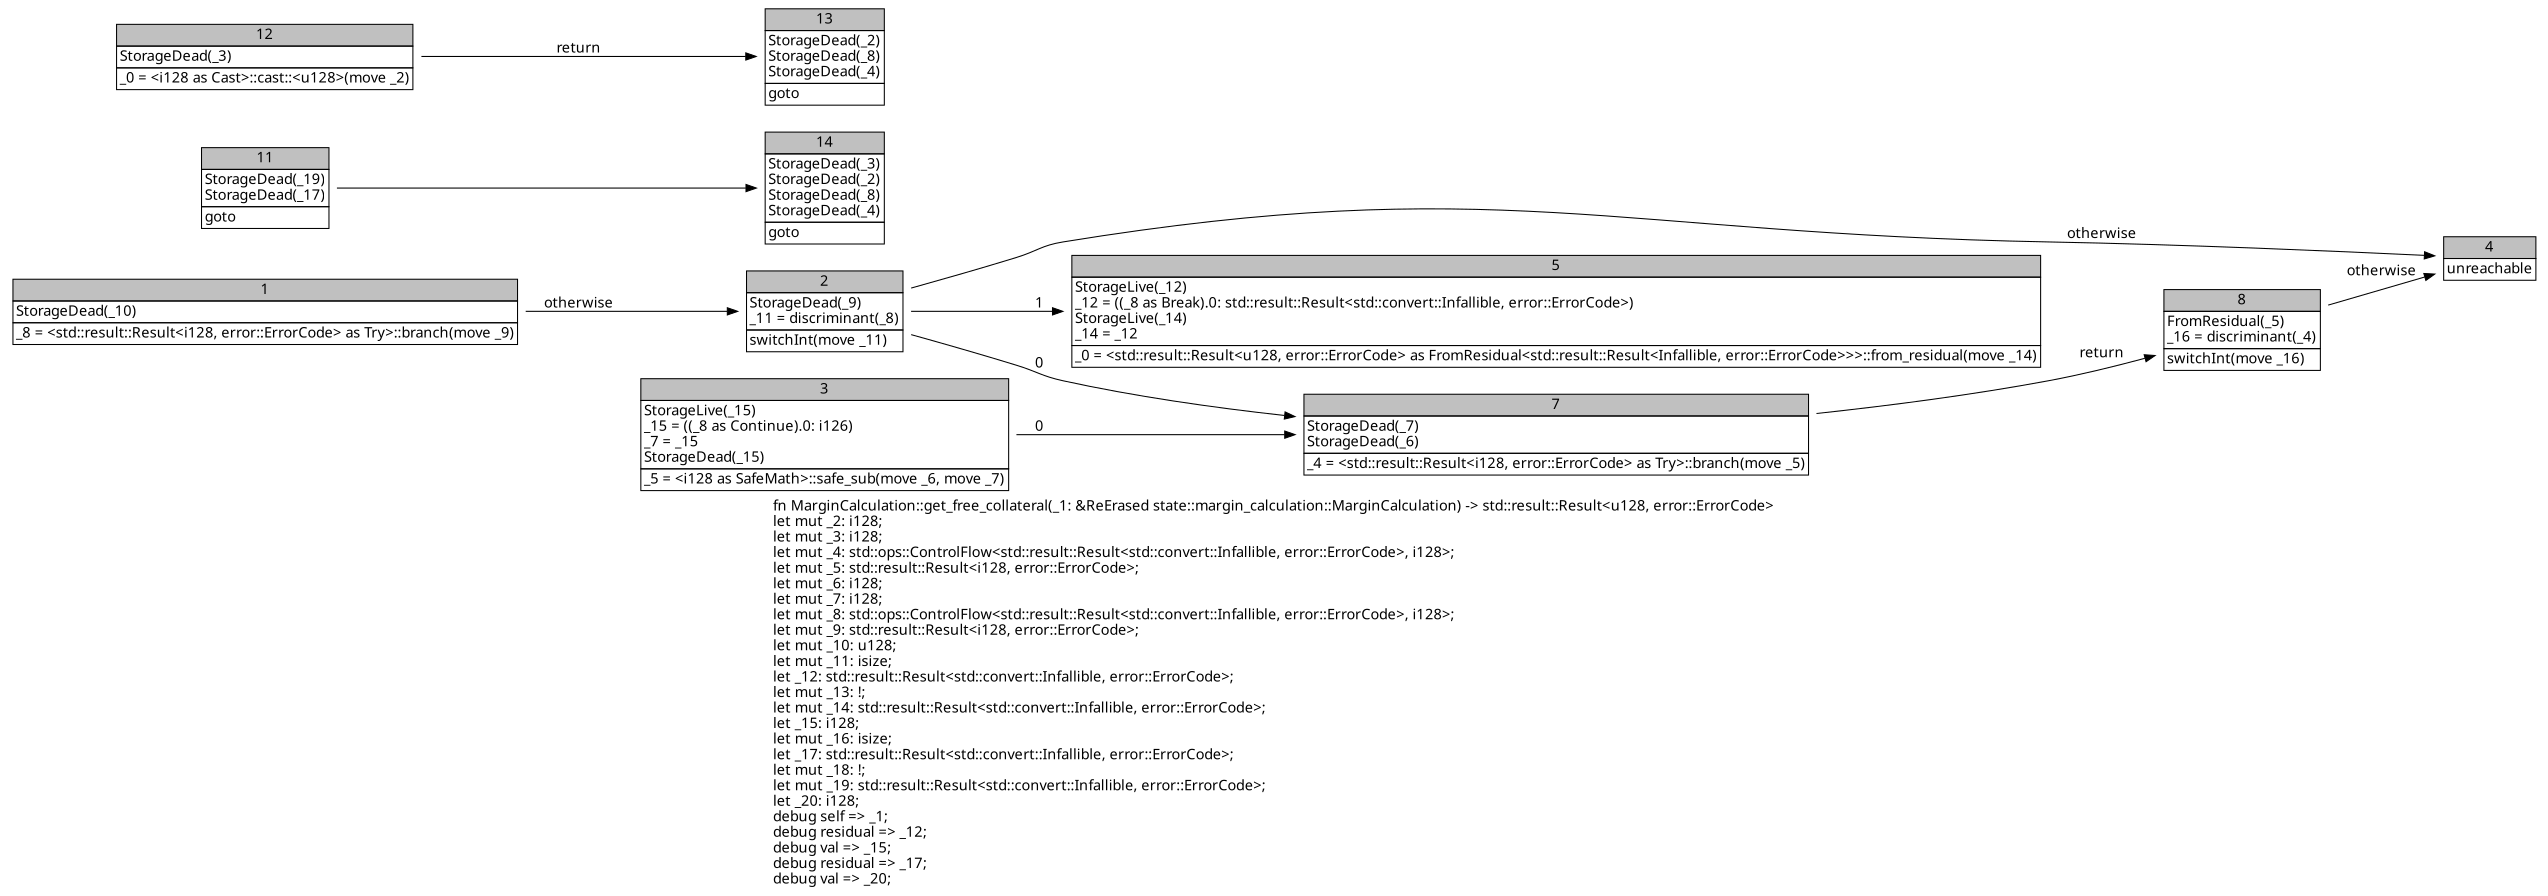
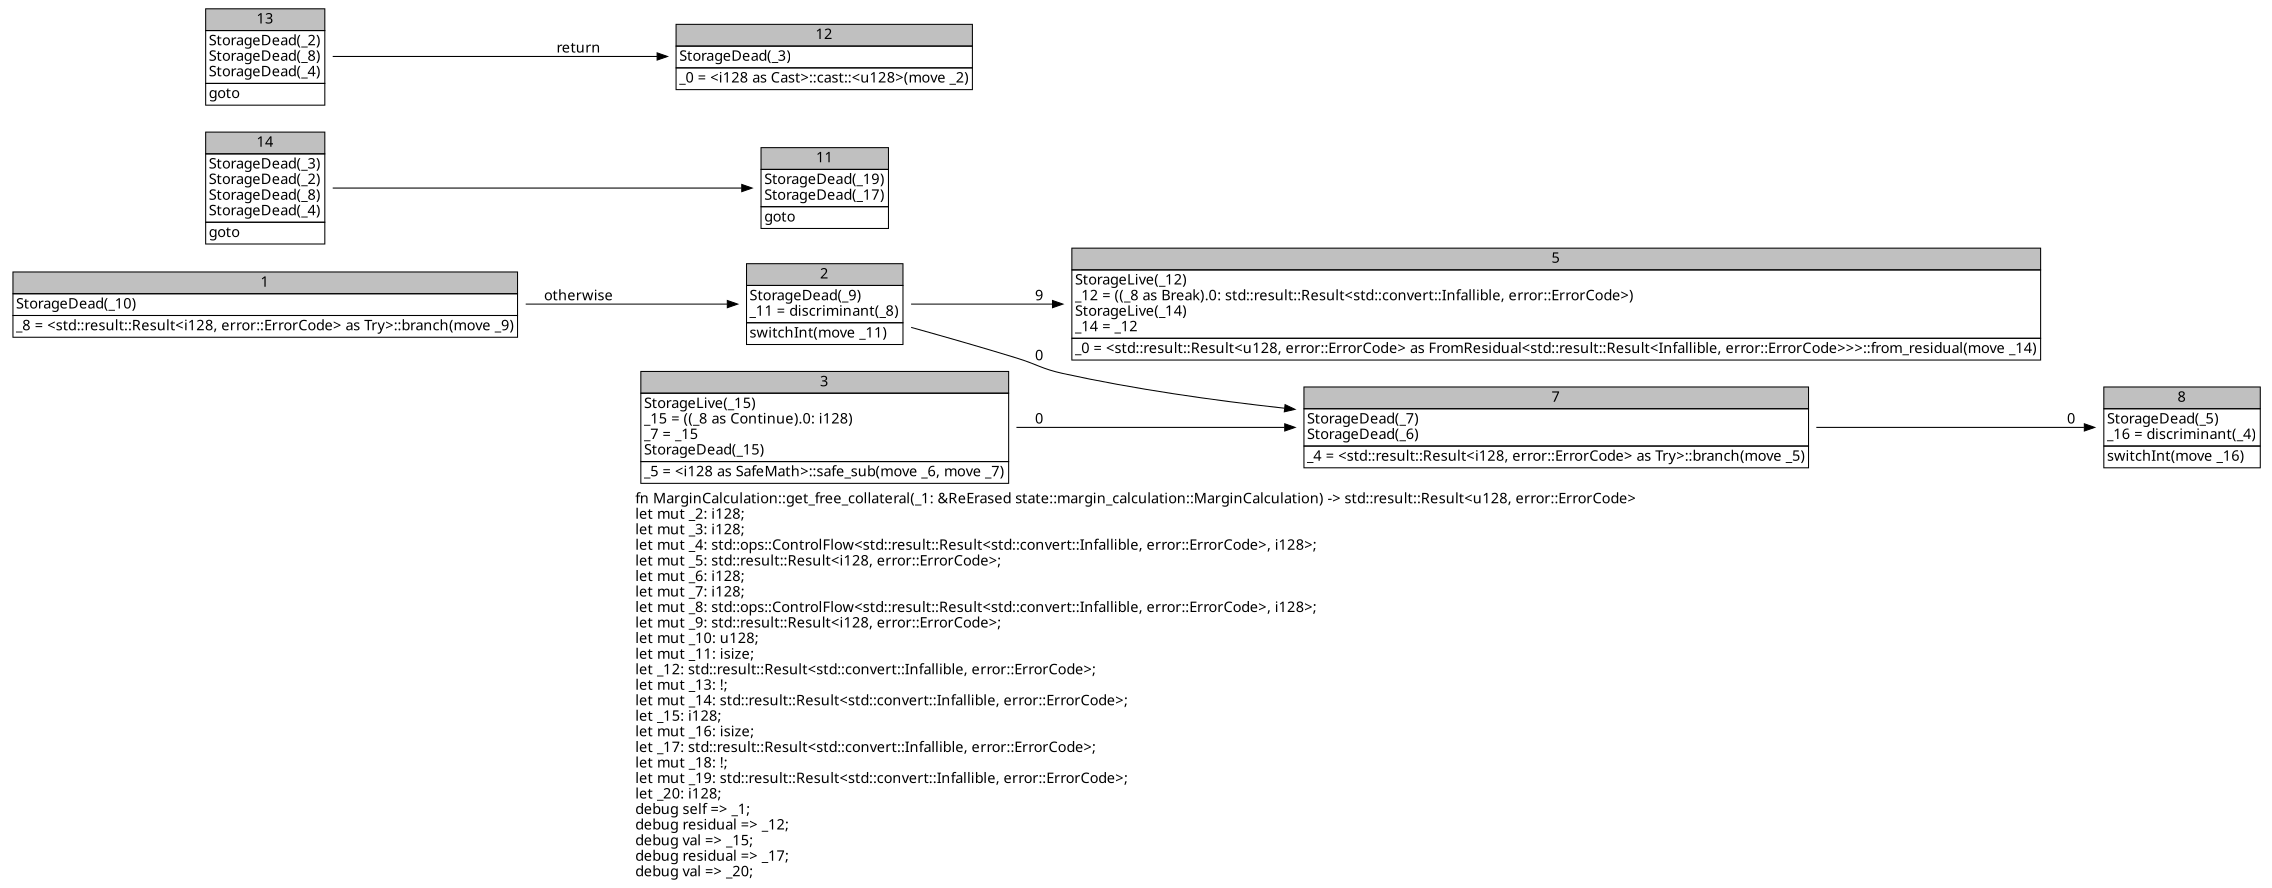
(584, 56) -> (495, 56)
(541, 188) -> (537, 188)
(2489, 259) -> none
(1040, 304) -> (1040, 296)
(2226, 322) -> (2163, 419)
(2102, 353) -> (2072, 420)
(749, 426) -> (749, 419)
